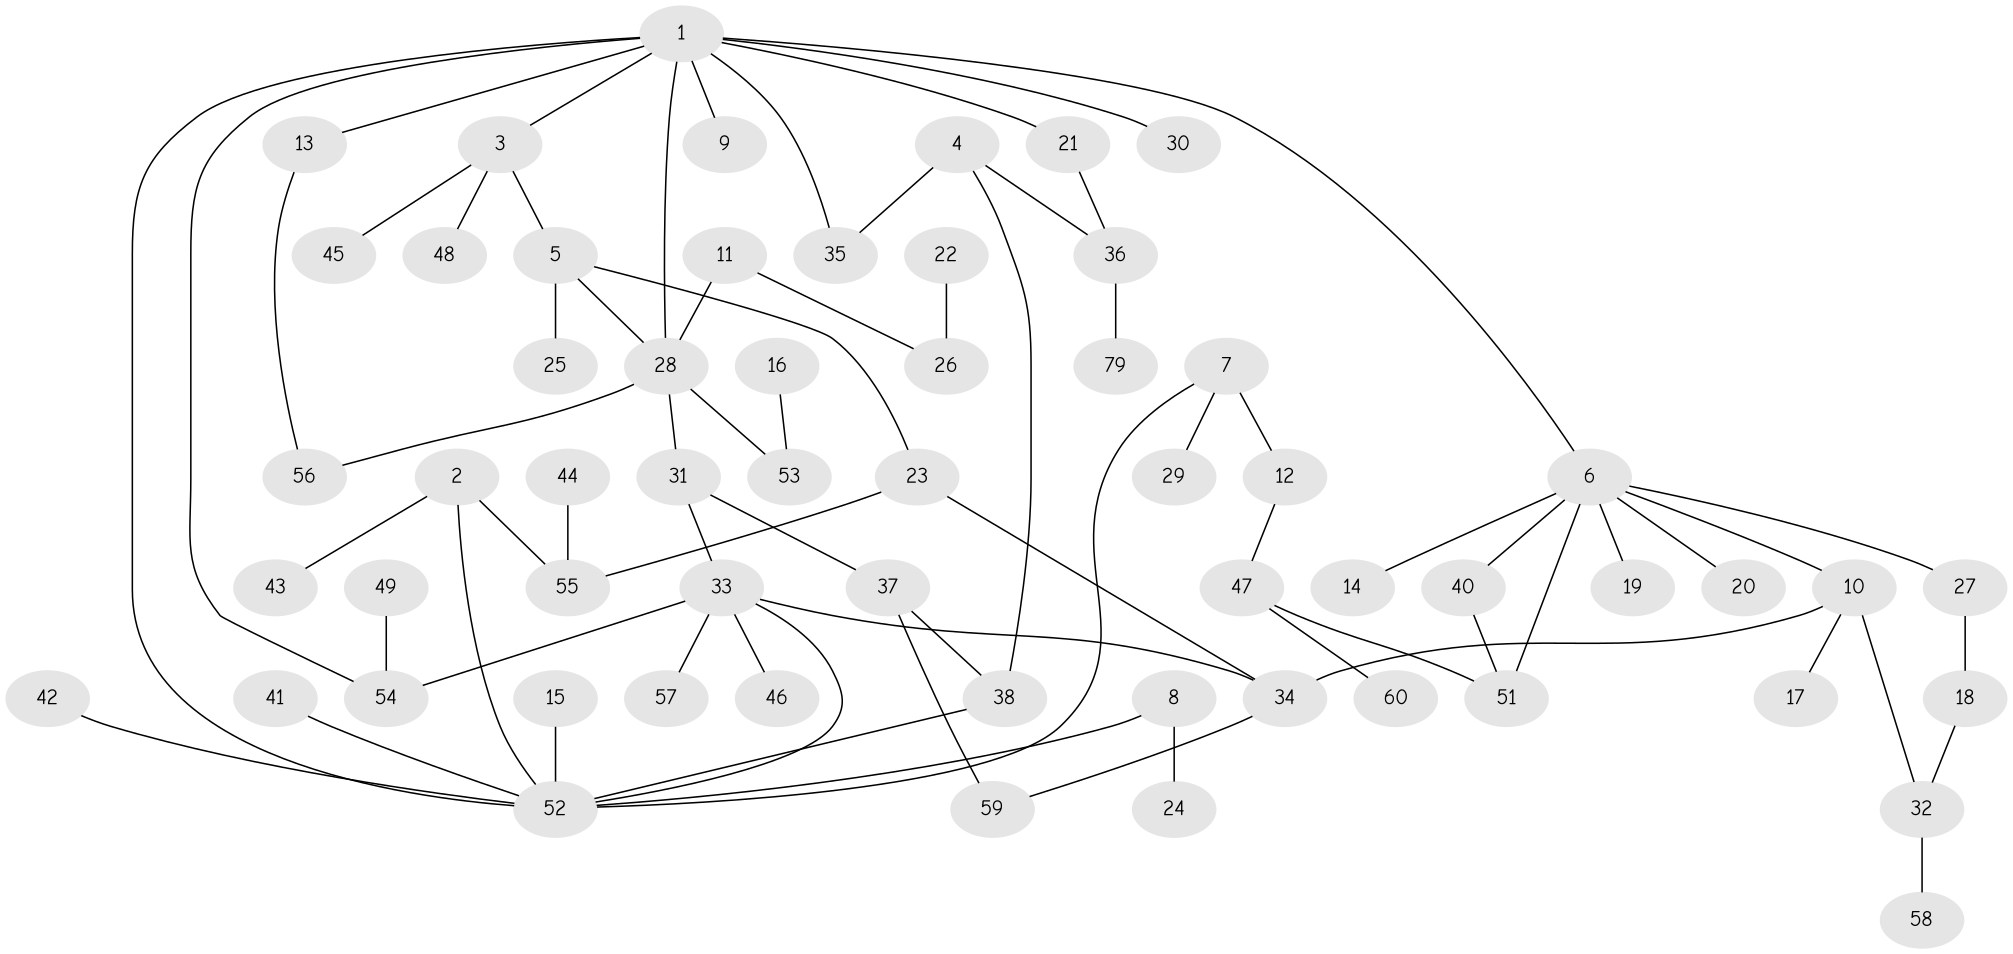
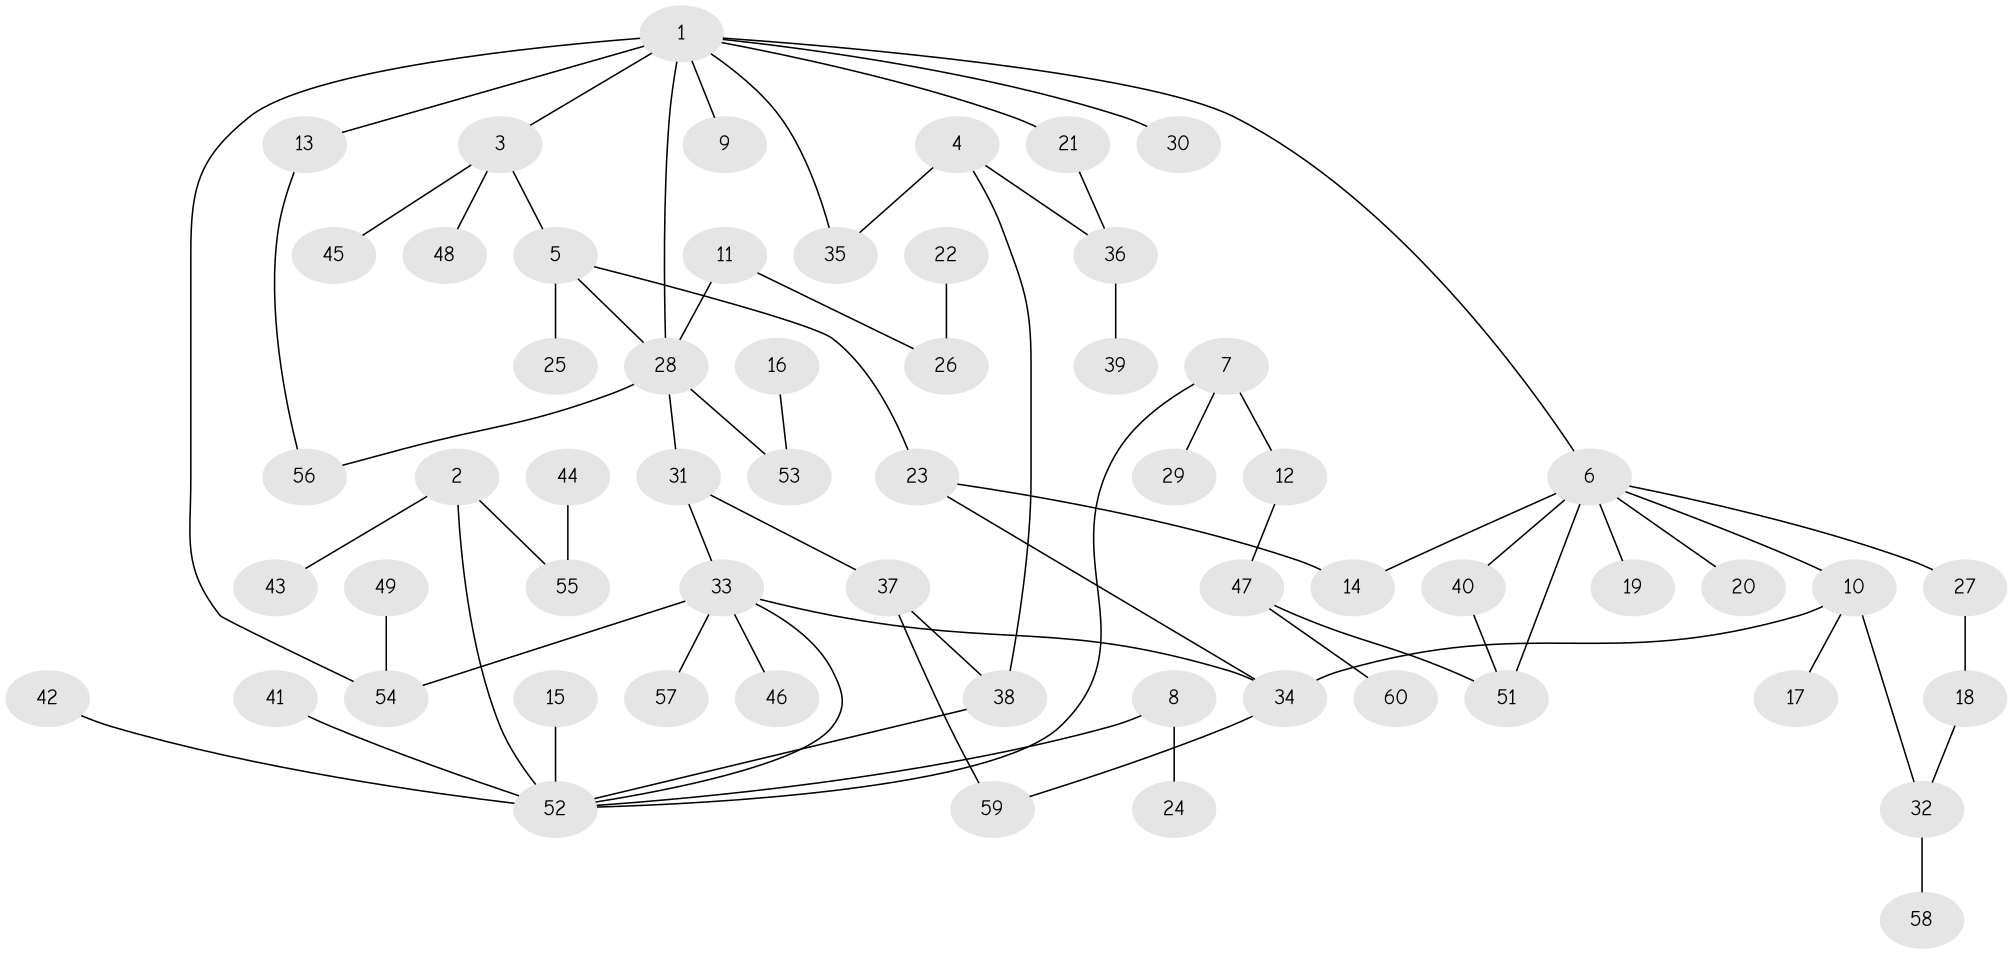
(132, 354) -> none
(1116, 366) -> (1116, 366)
(744, 536) -> (1141, 518)
